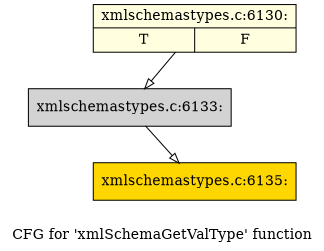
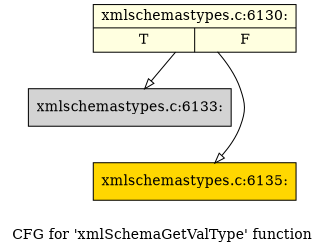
(159, 141) -> (244, 103)
